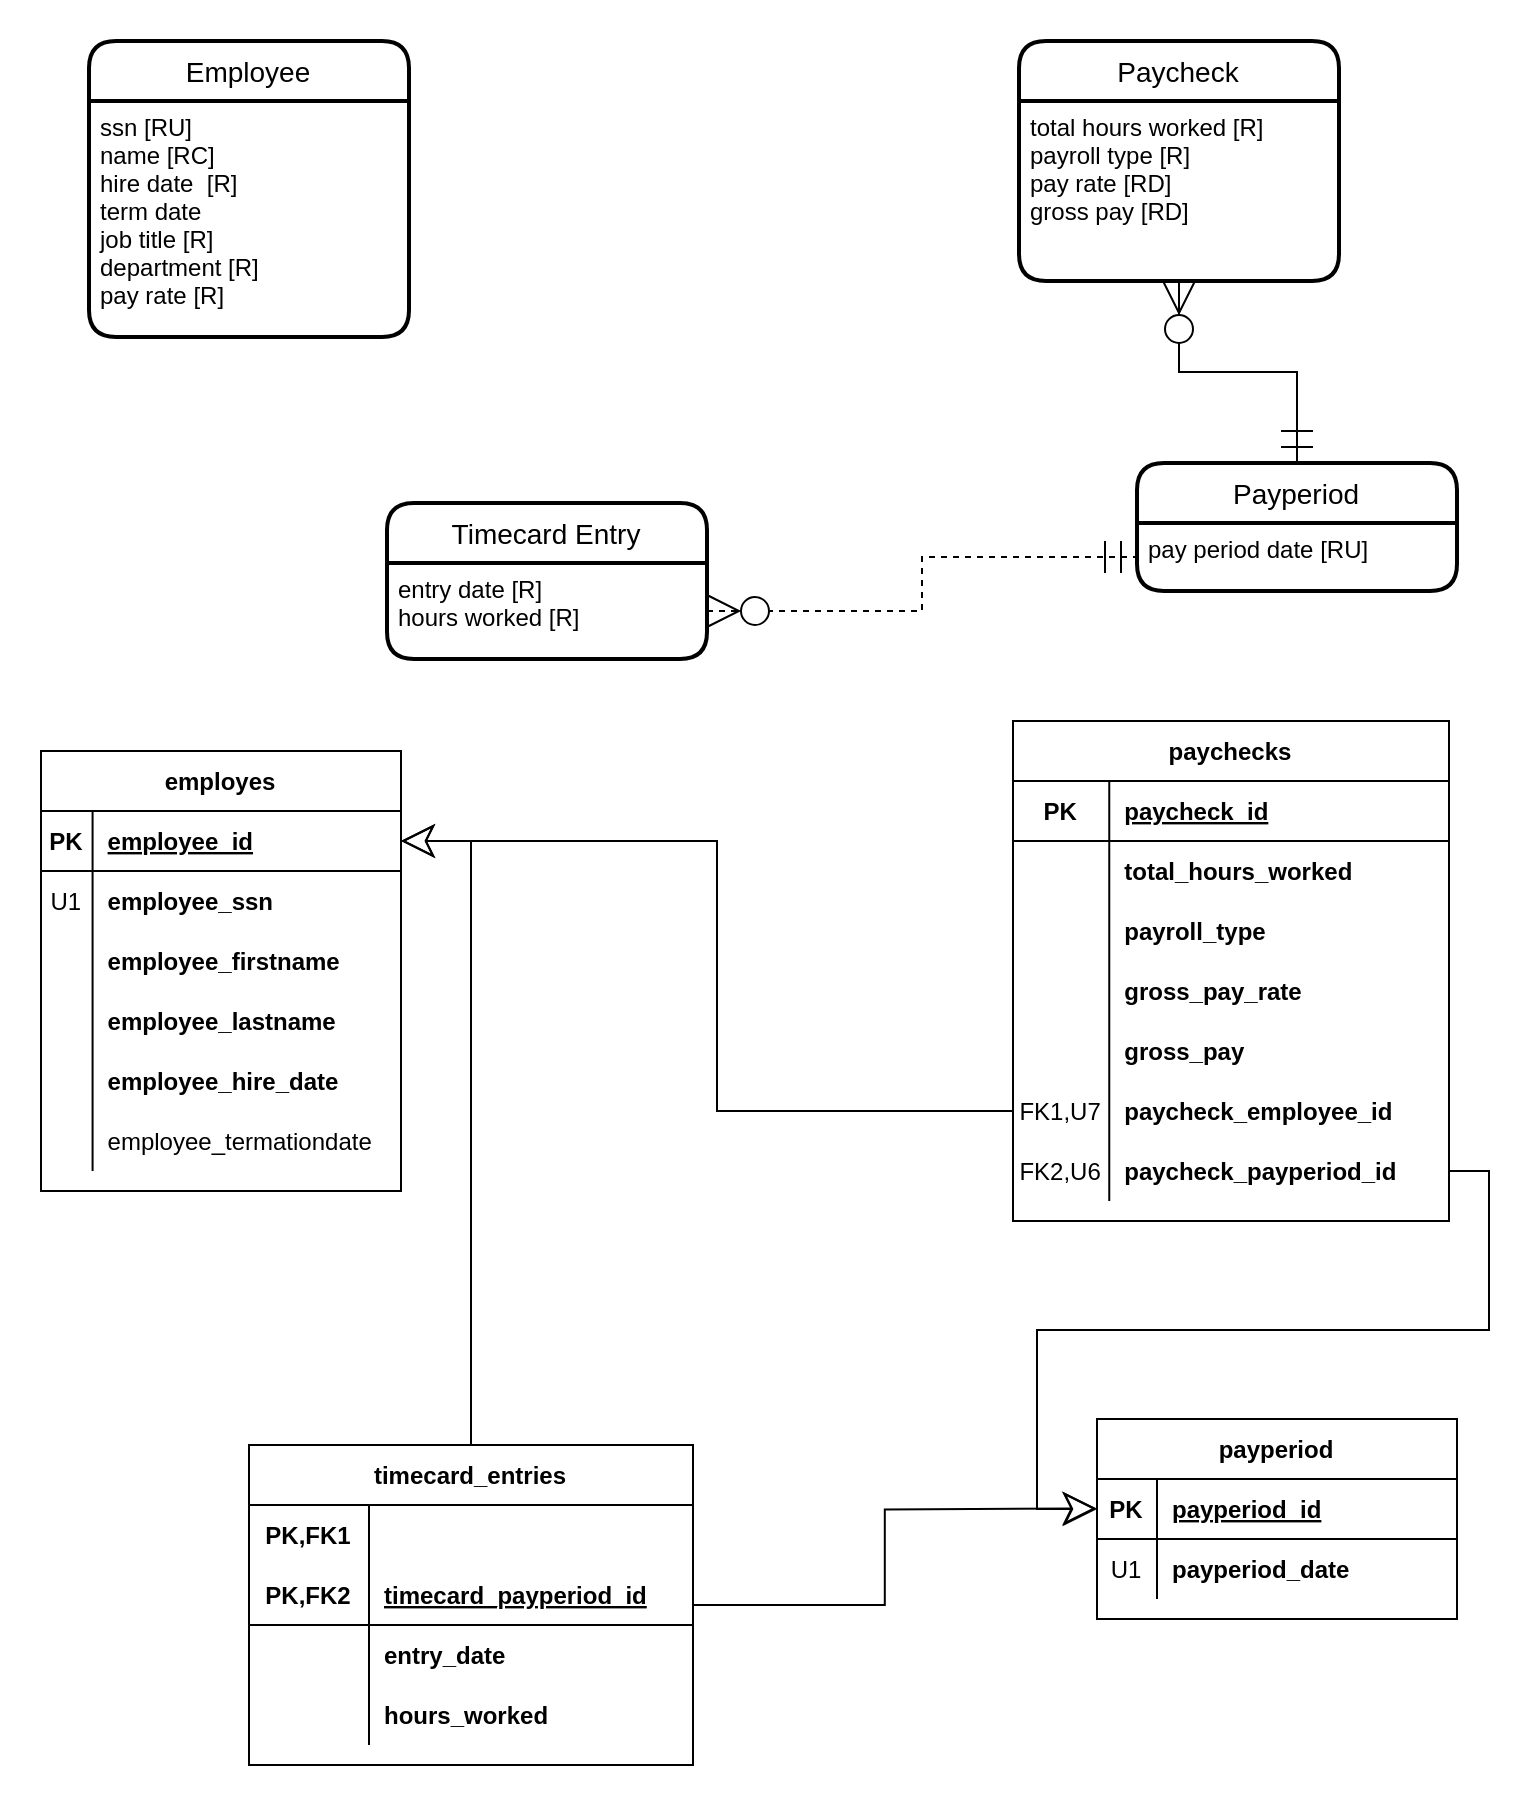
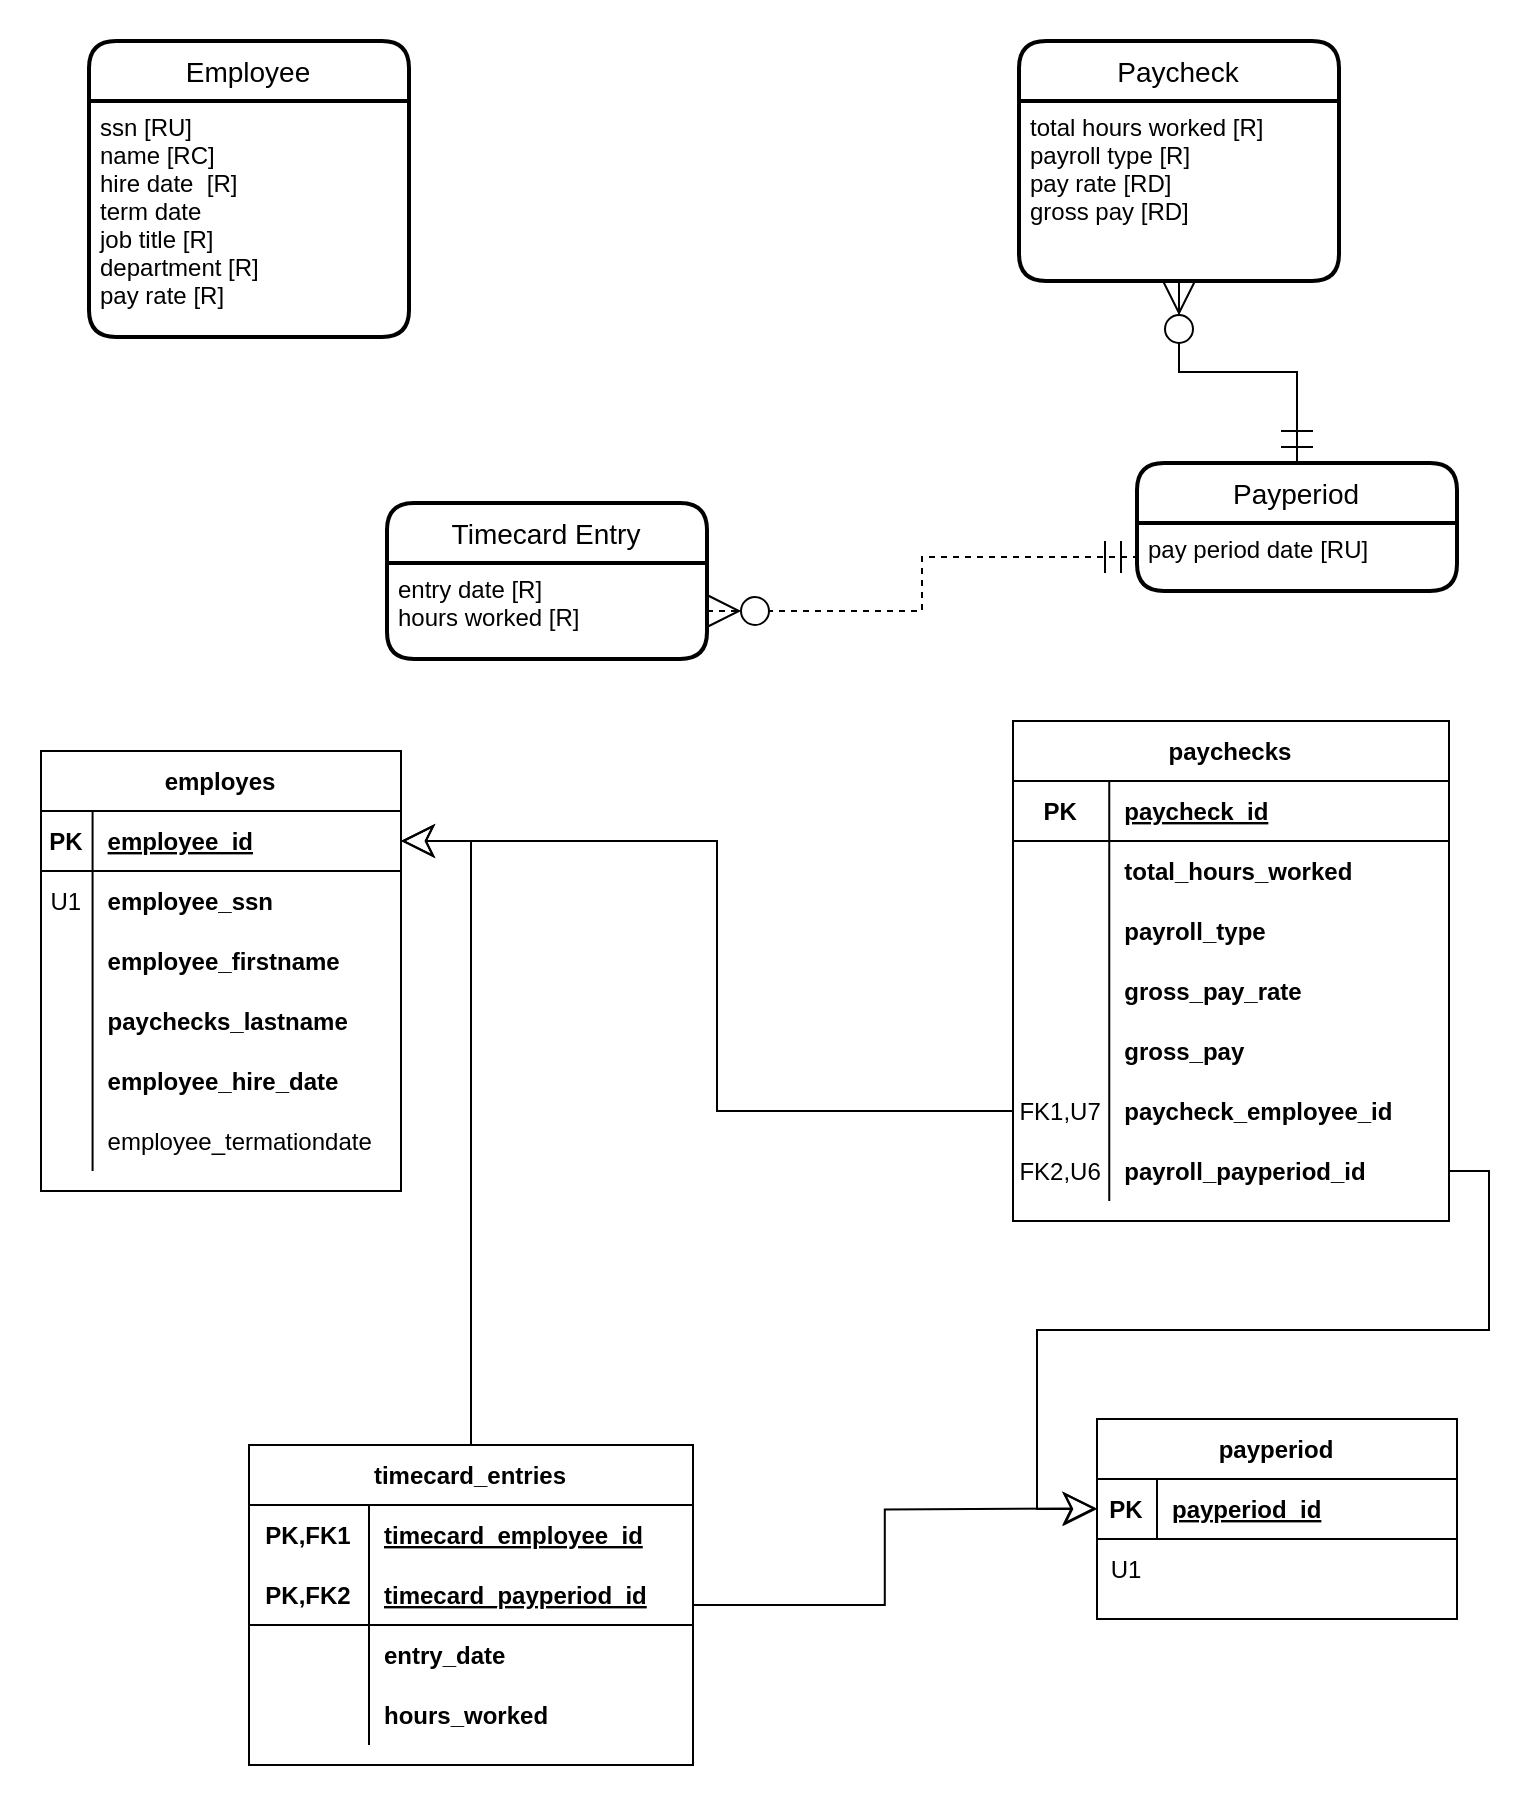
(216, 1022) -> (225, 1022)
(1259, 1172) -> (1246, 1172)
none -> (531, 1535)
(1307, 1569) -> none
